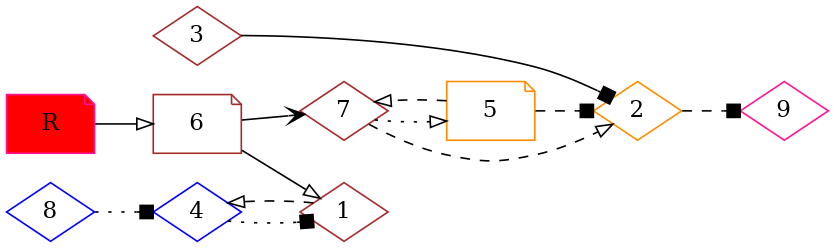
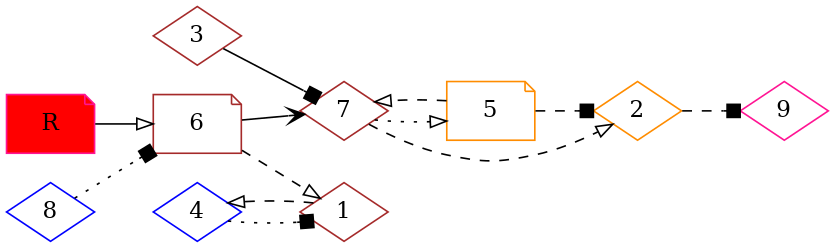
(422, 47) -> (263, 70)
(274, 170) -> (274, 170)
(116, 212) -> (107, 179)
